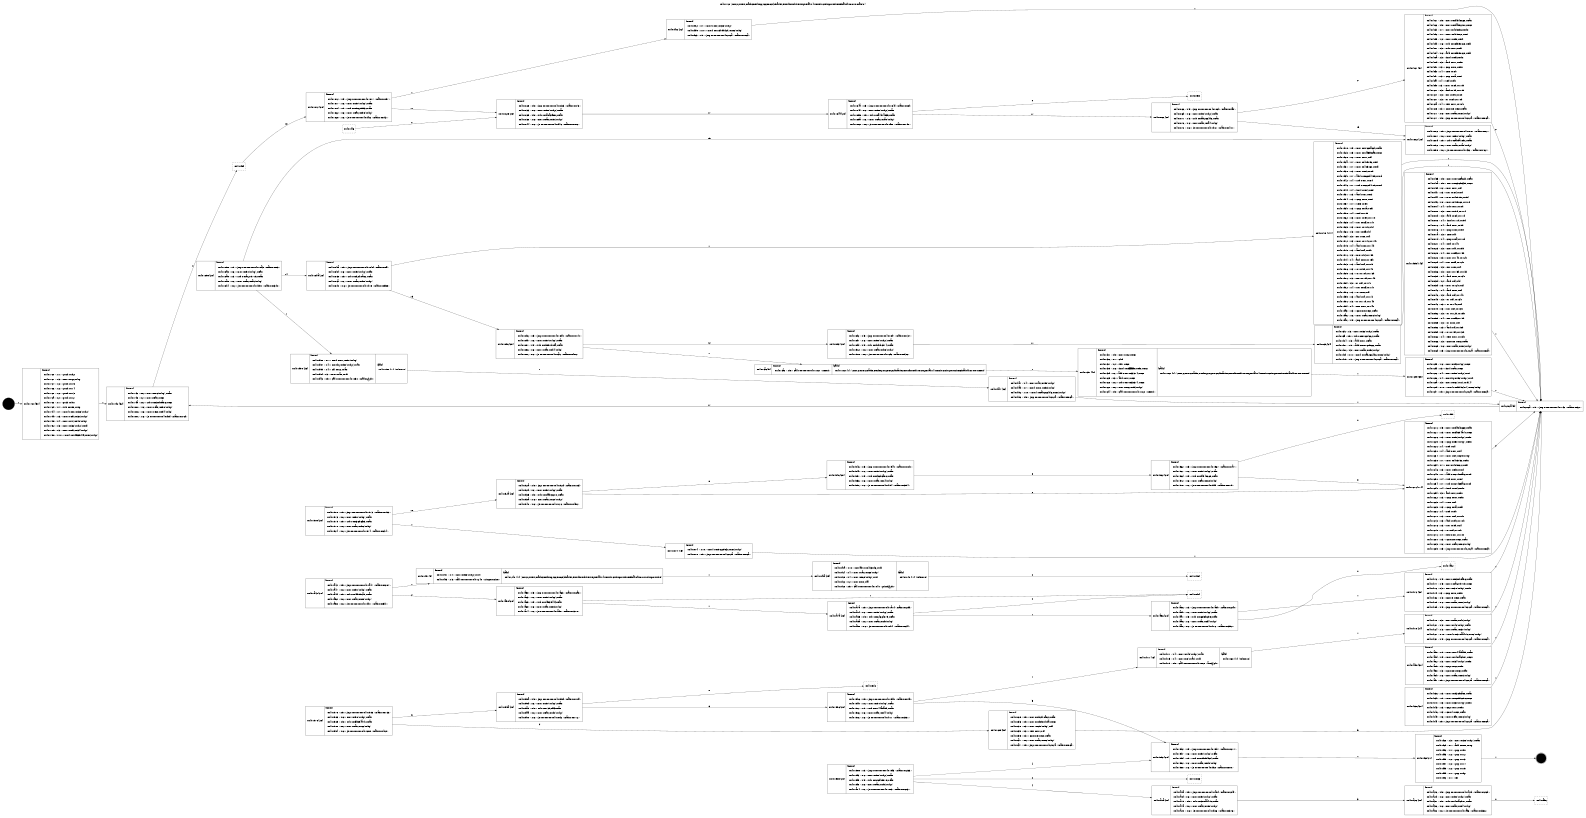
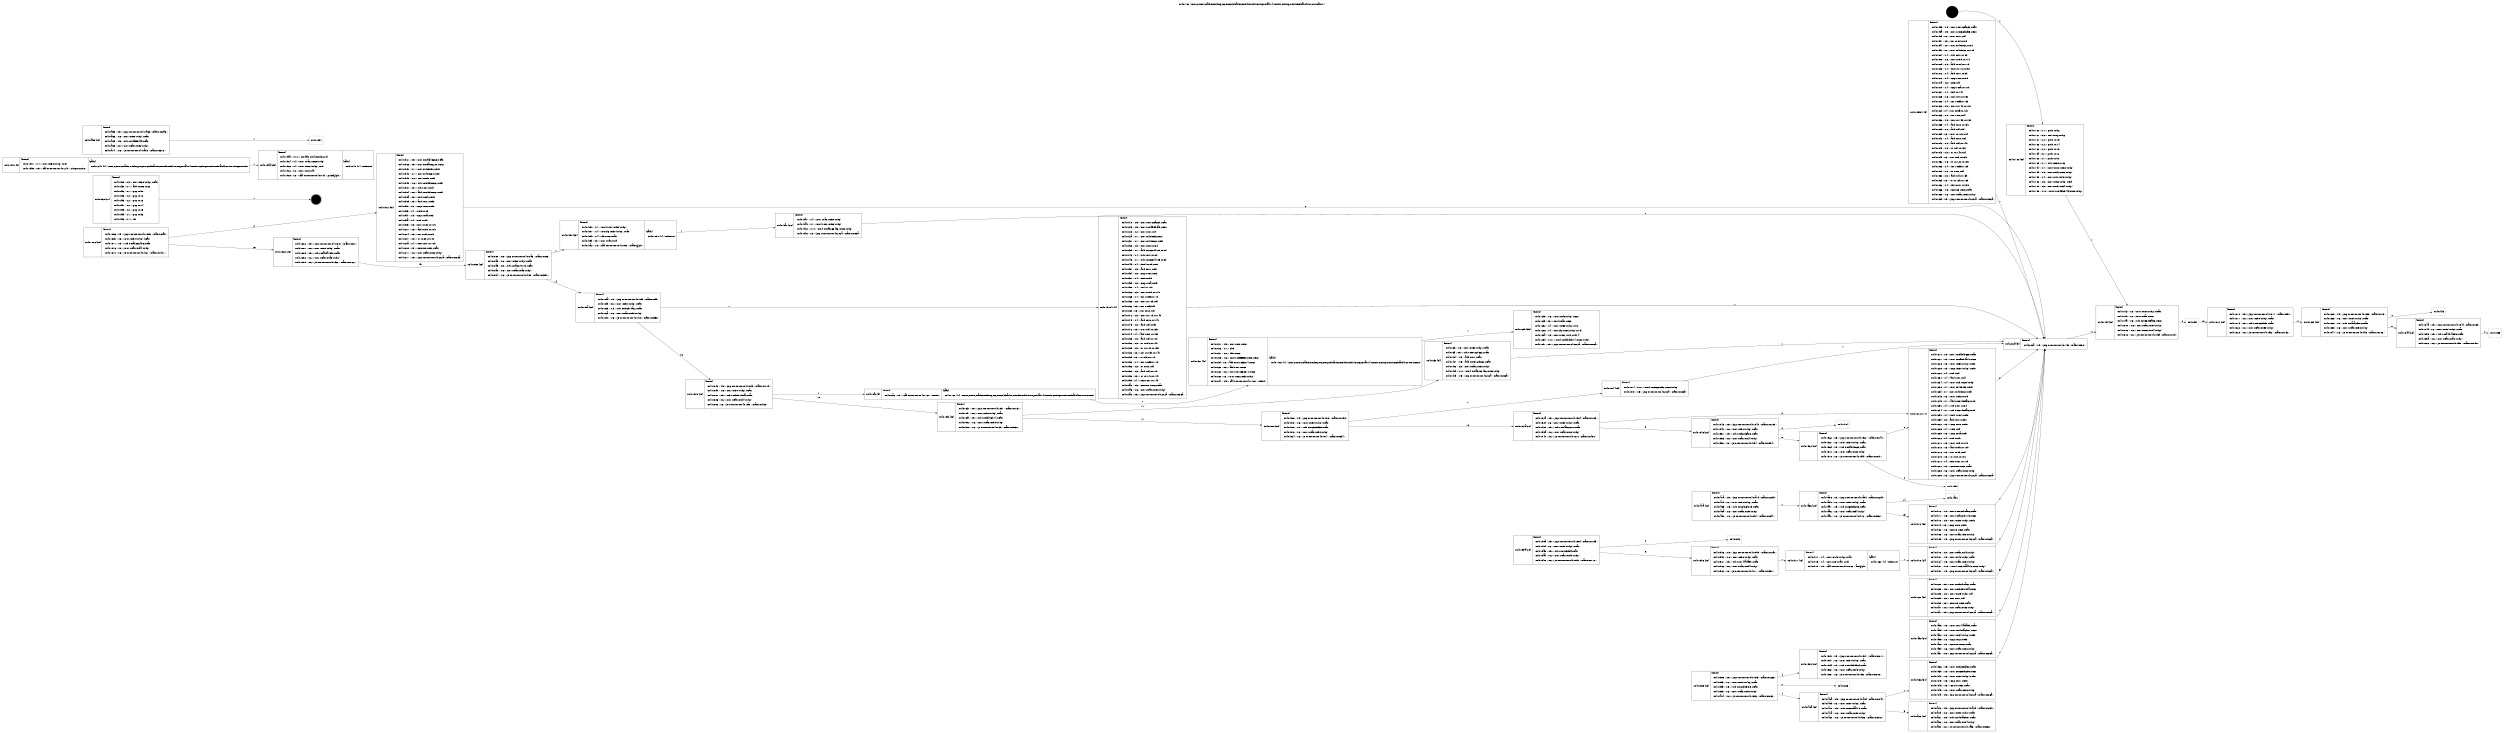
(709, 30) -> none
(1031, 116) -> none
(425, 123) -> (2409, 315)
(791, 140) -> (411, 267)
(1507, 396) -> none
none -> (1142, 422)
(1358, 571) -> (1904, 500)
(1057, 576) -> (1806, 427)
(349, 593) -> none
(1358, 596) -> (1904, 515)
(1050, 603) -> none
(704, 608) -> none
none -> (1897, 694)
(1042, 706) -> none
(349, 721) -> none
(1326, 758) -> none
(1541, 800) -> none
